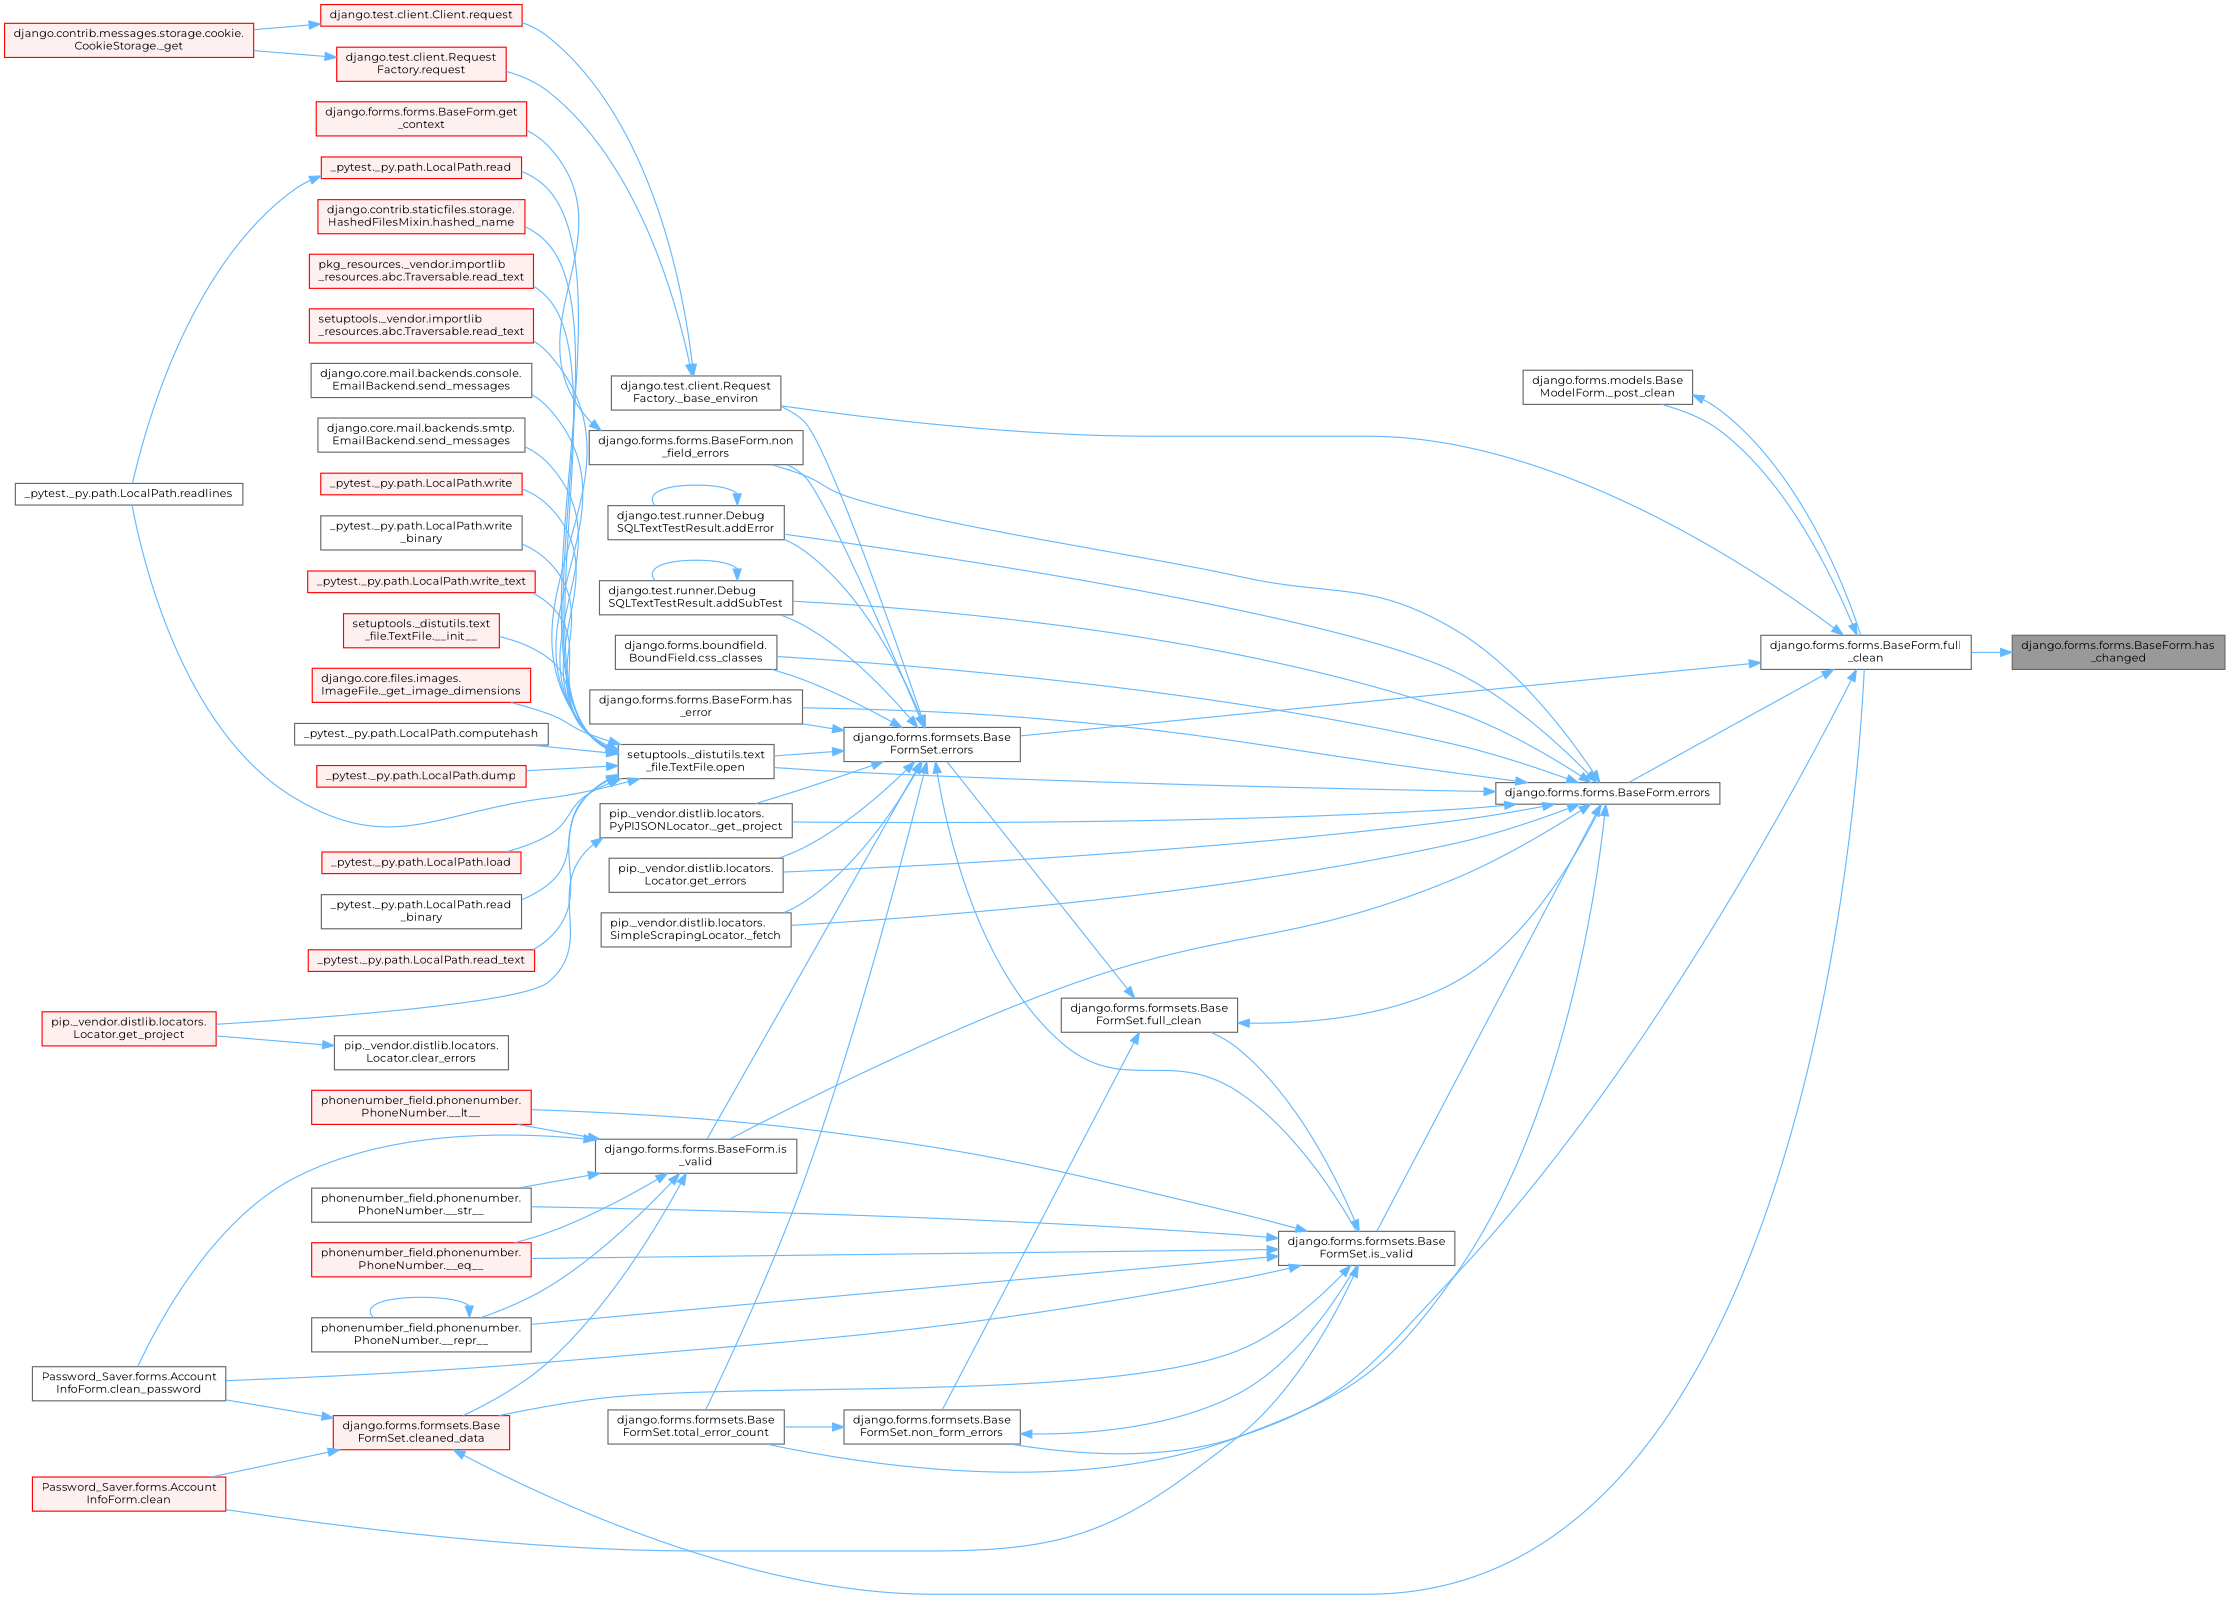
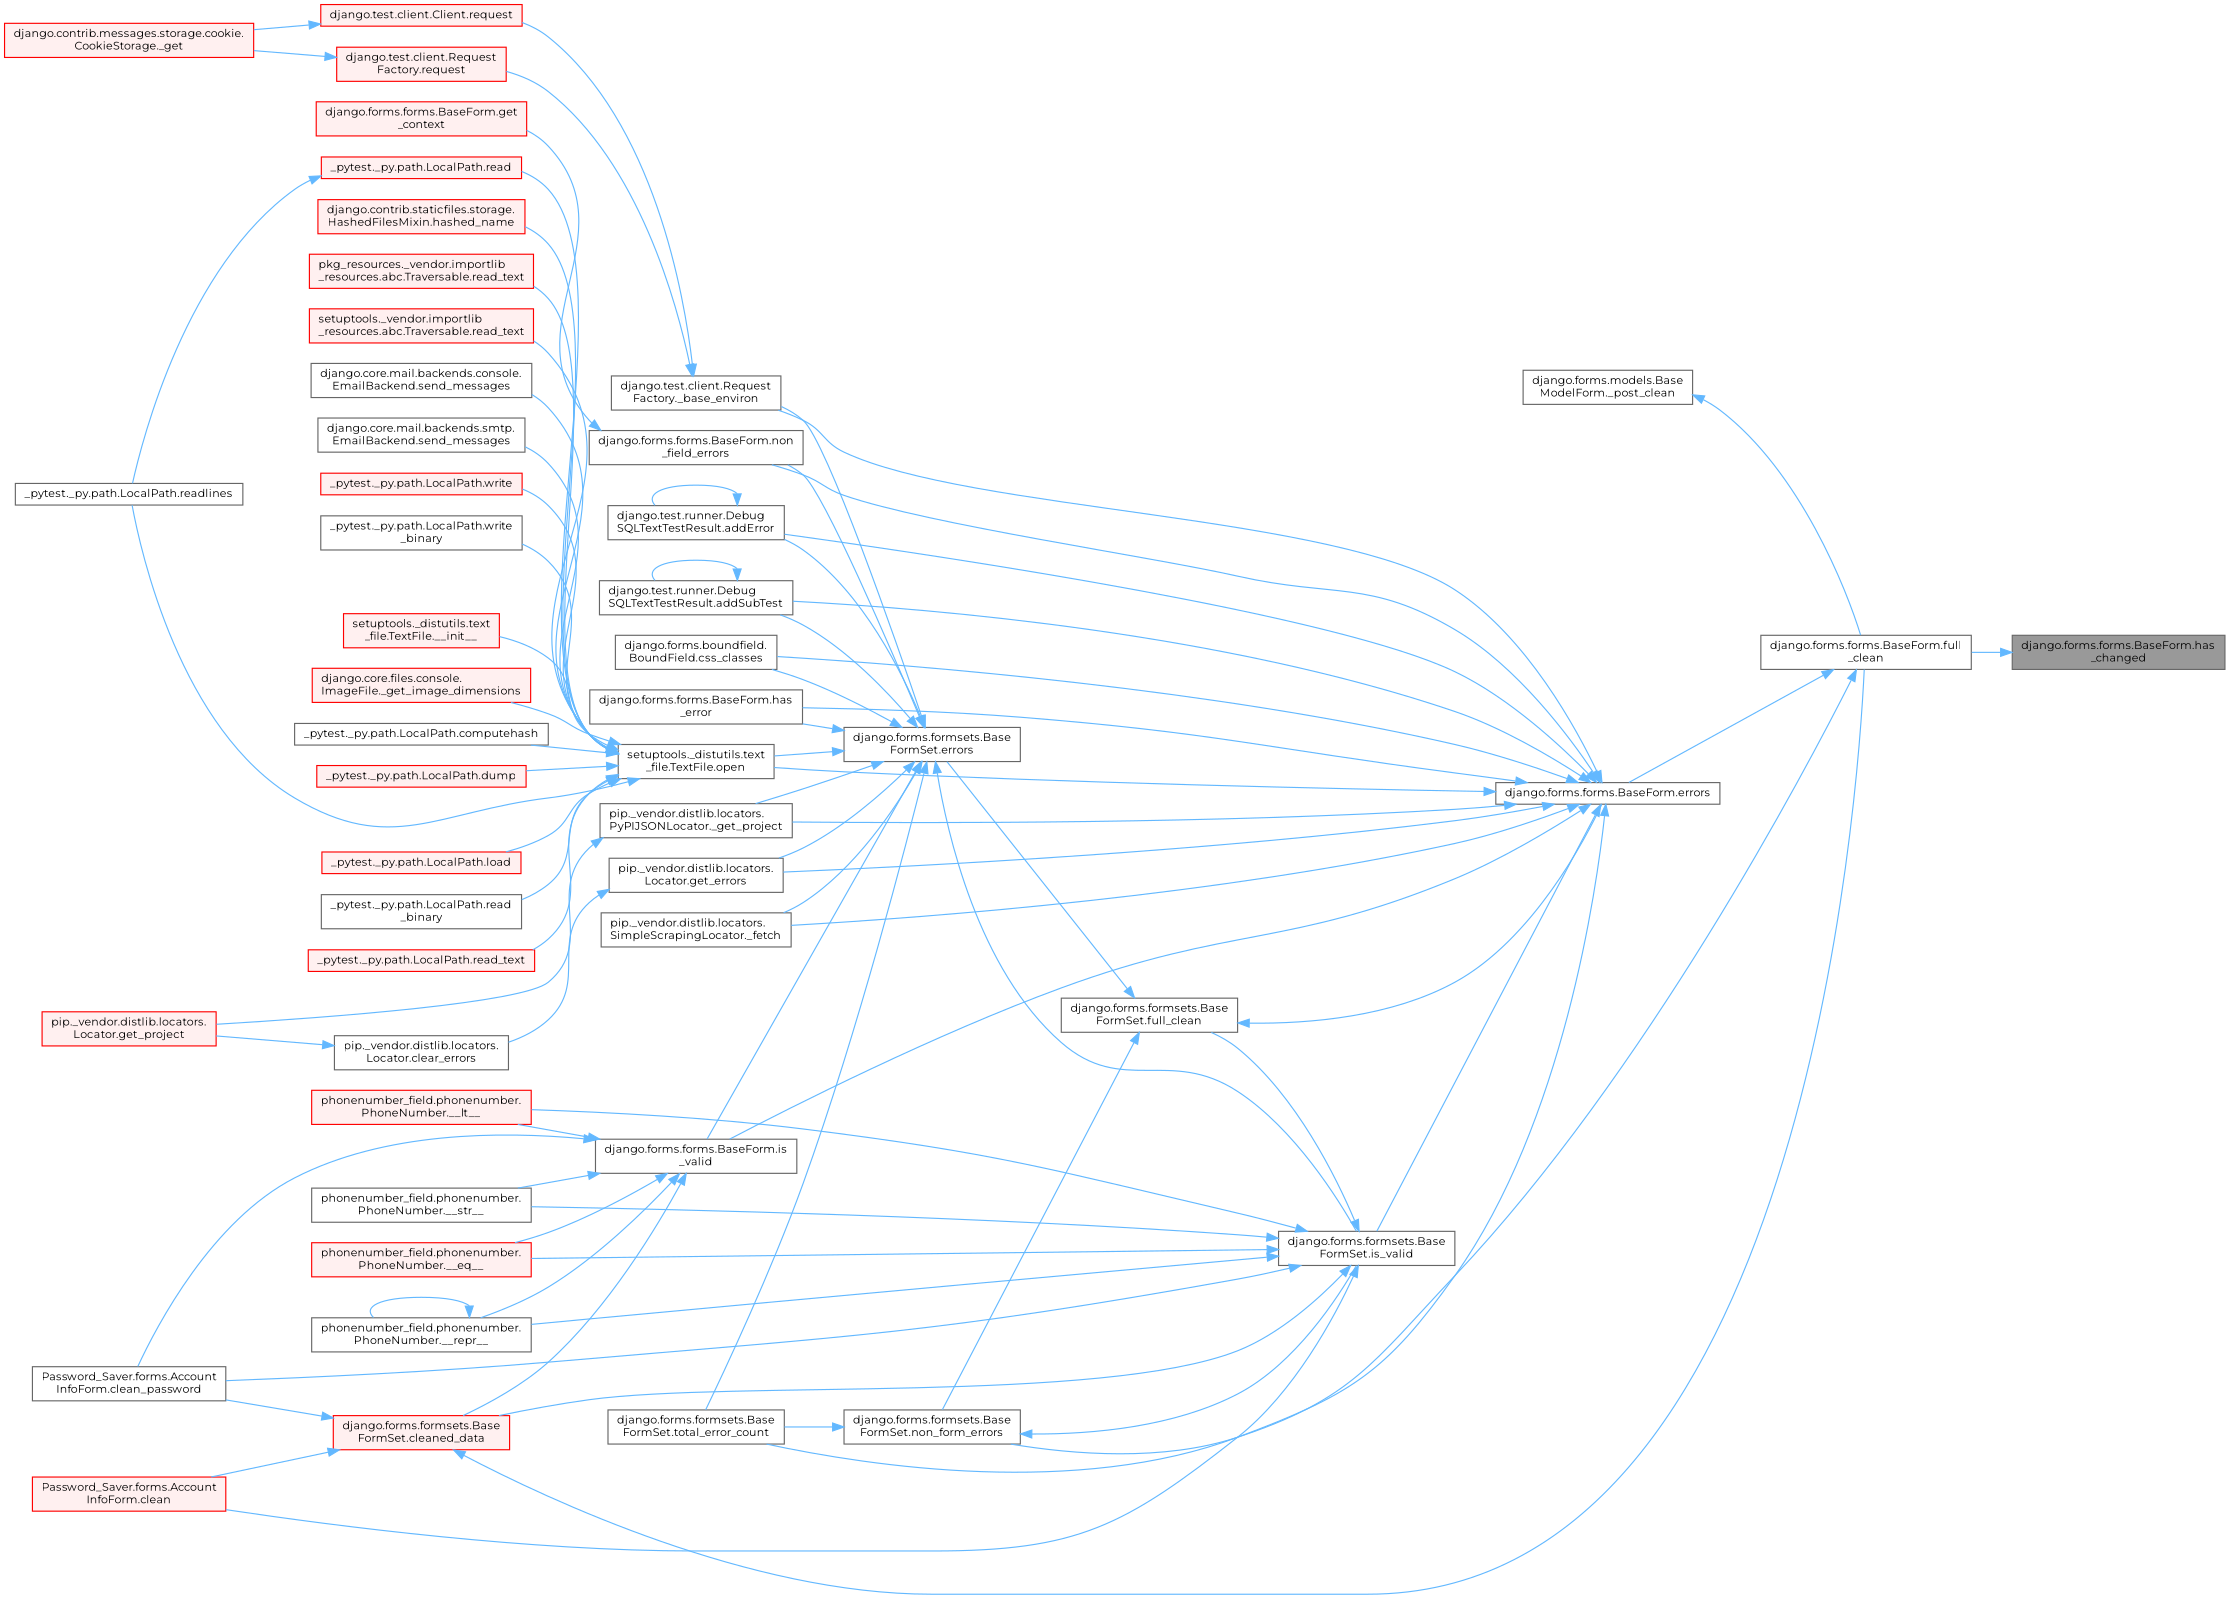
(1329, 436) -> (1228, 526)
(1779, 493) -> none
(421, 582) -> none
(421, 685) -> (421, 685)
(1385, 700) -> none
none -> (568, 978)
